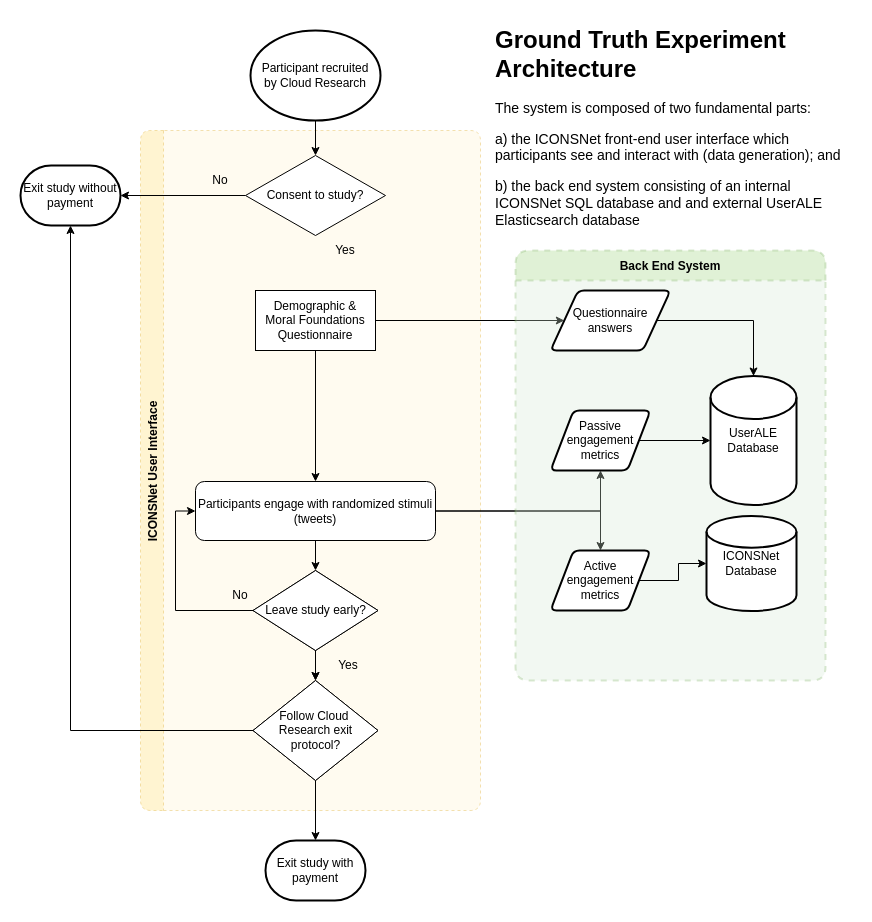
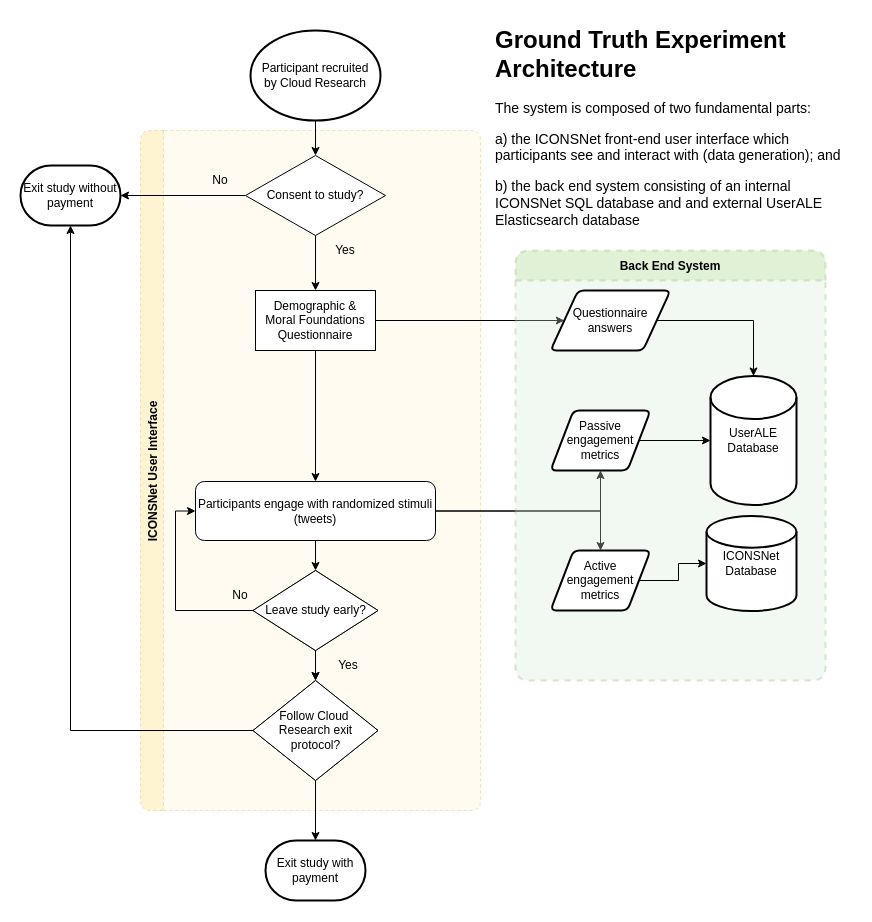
none -> (316, 260)
